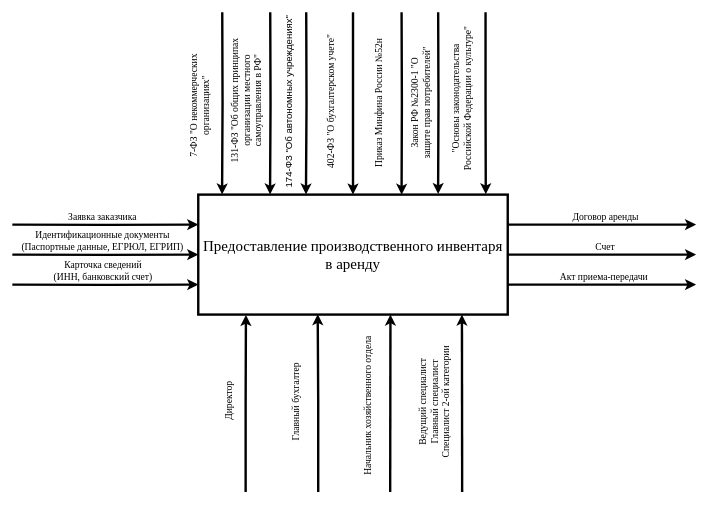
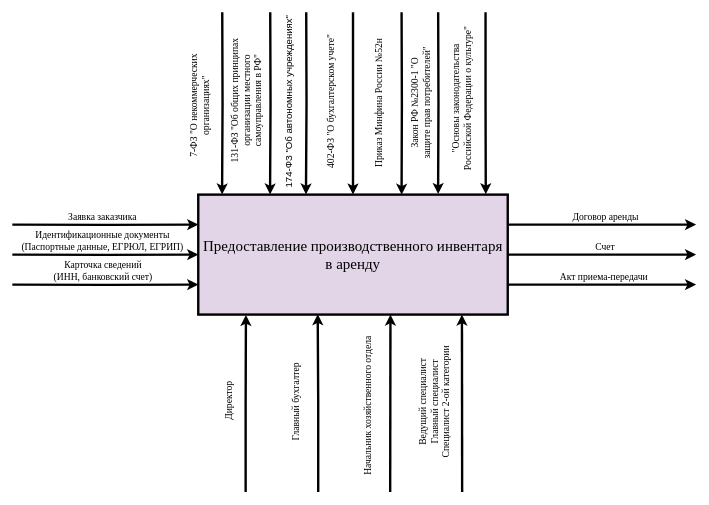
(353, 255) -> (353, 255)
